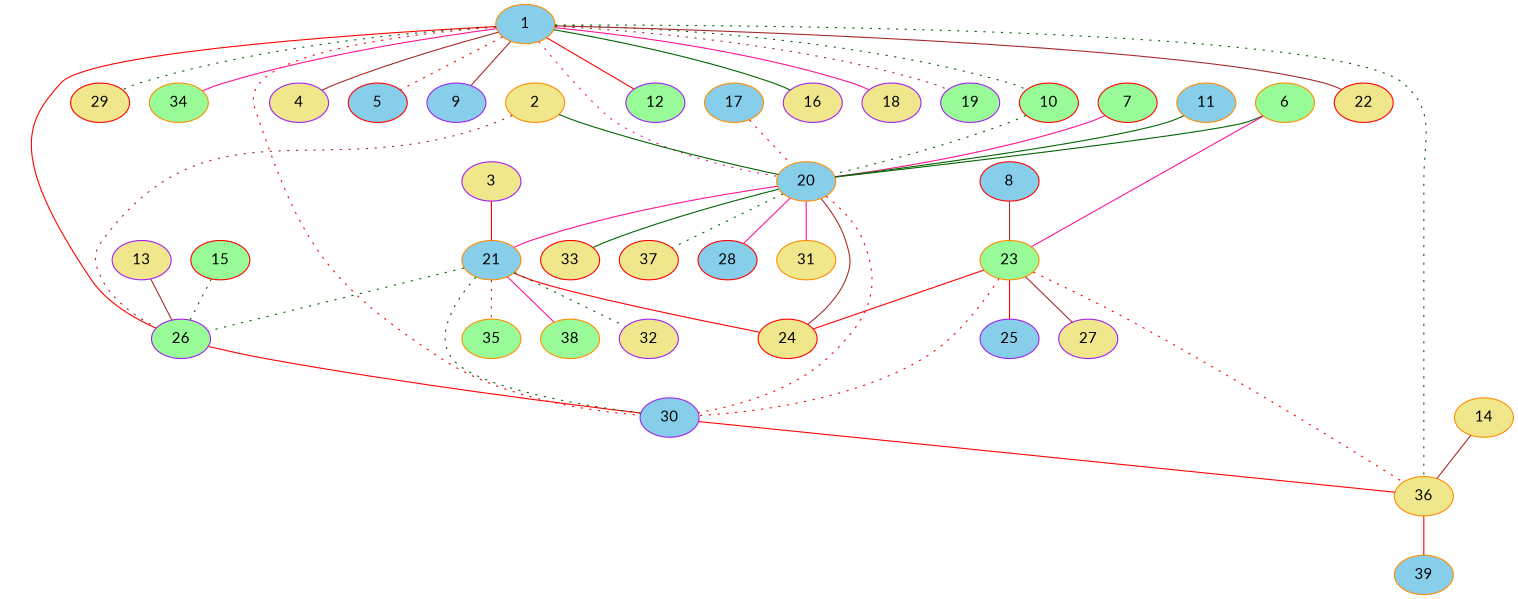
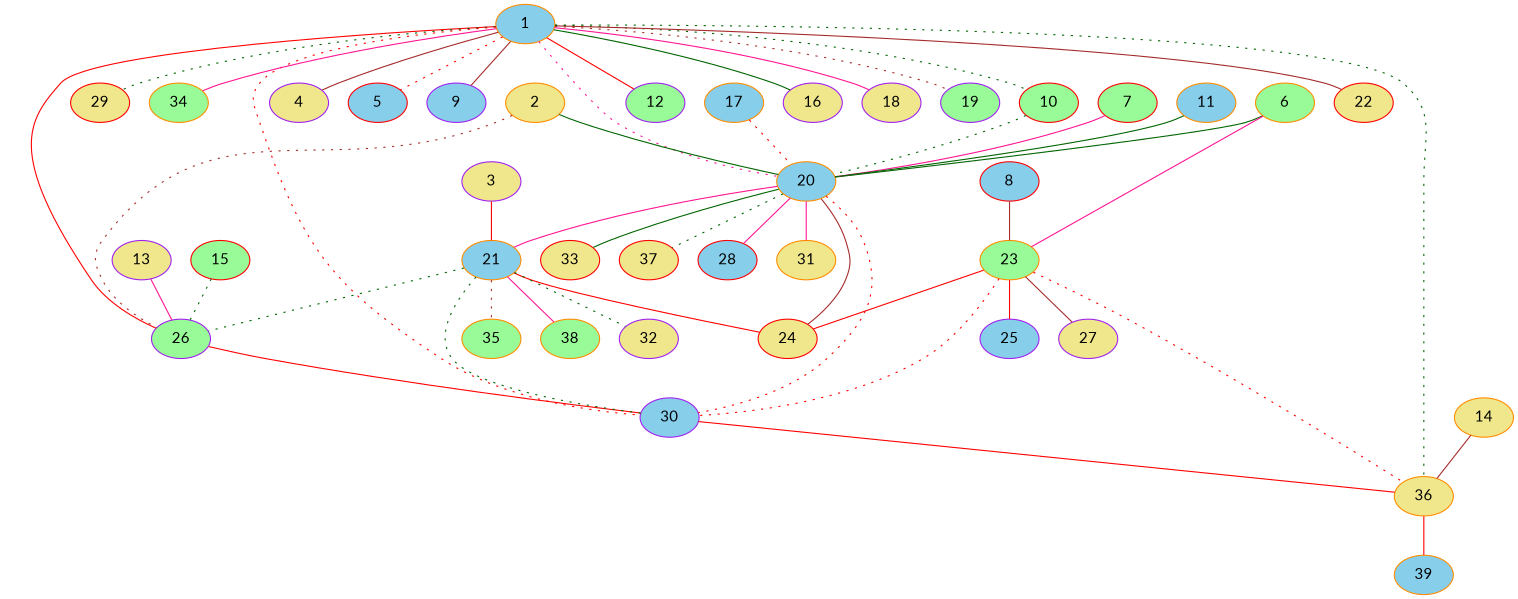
(161, 300) -> (161, 300)
